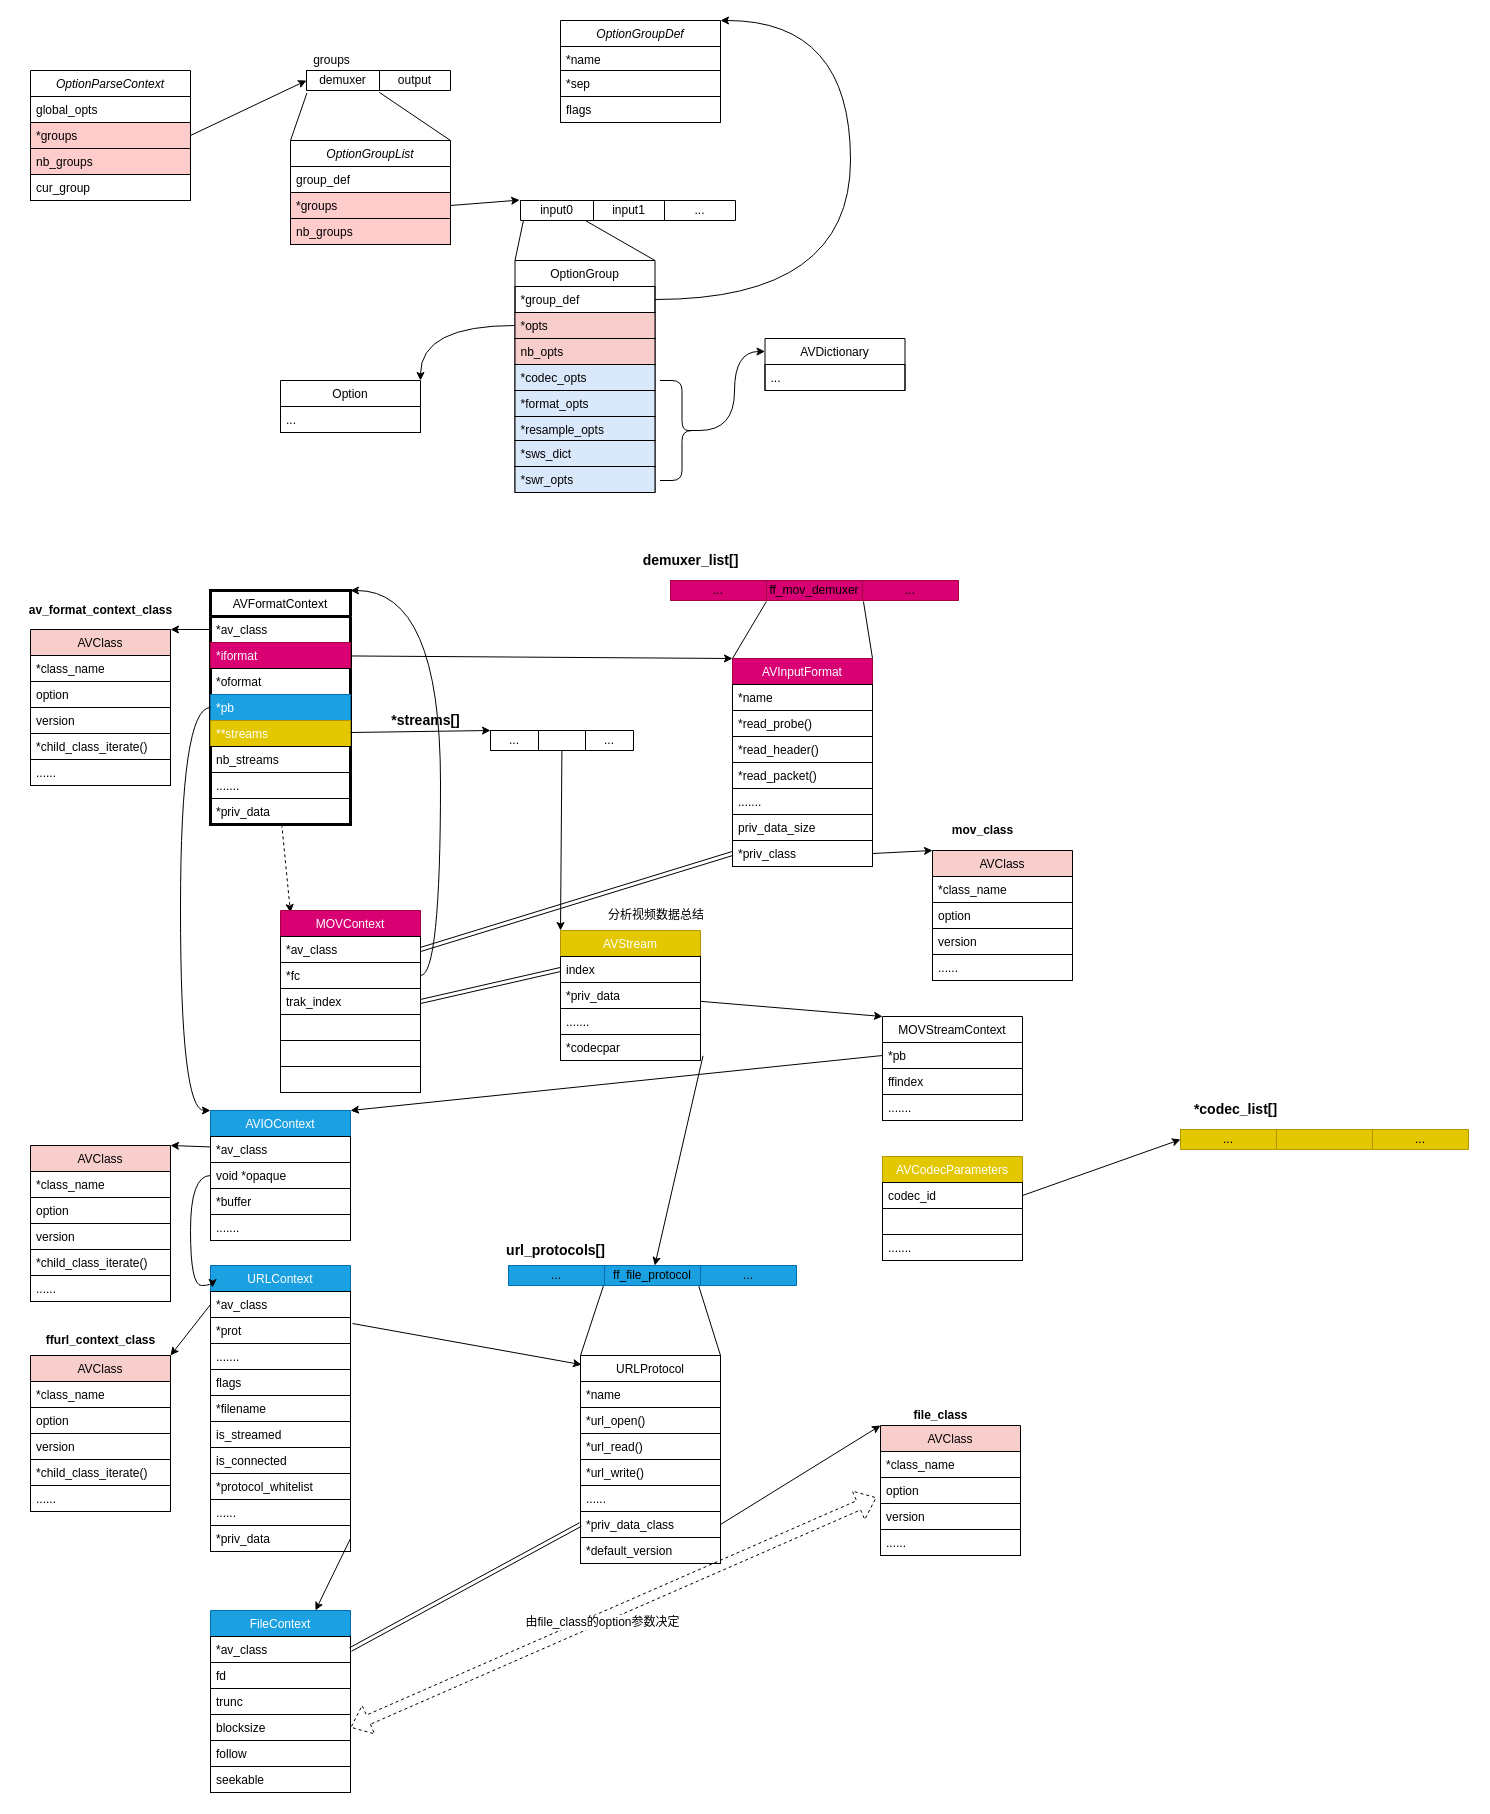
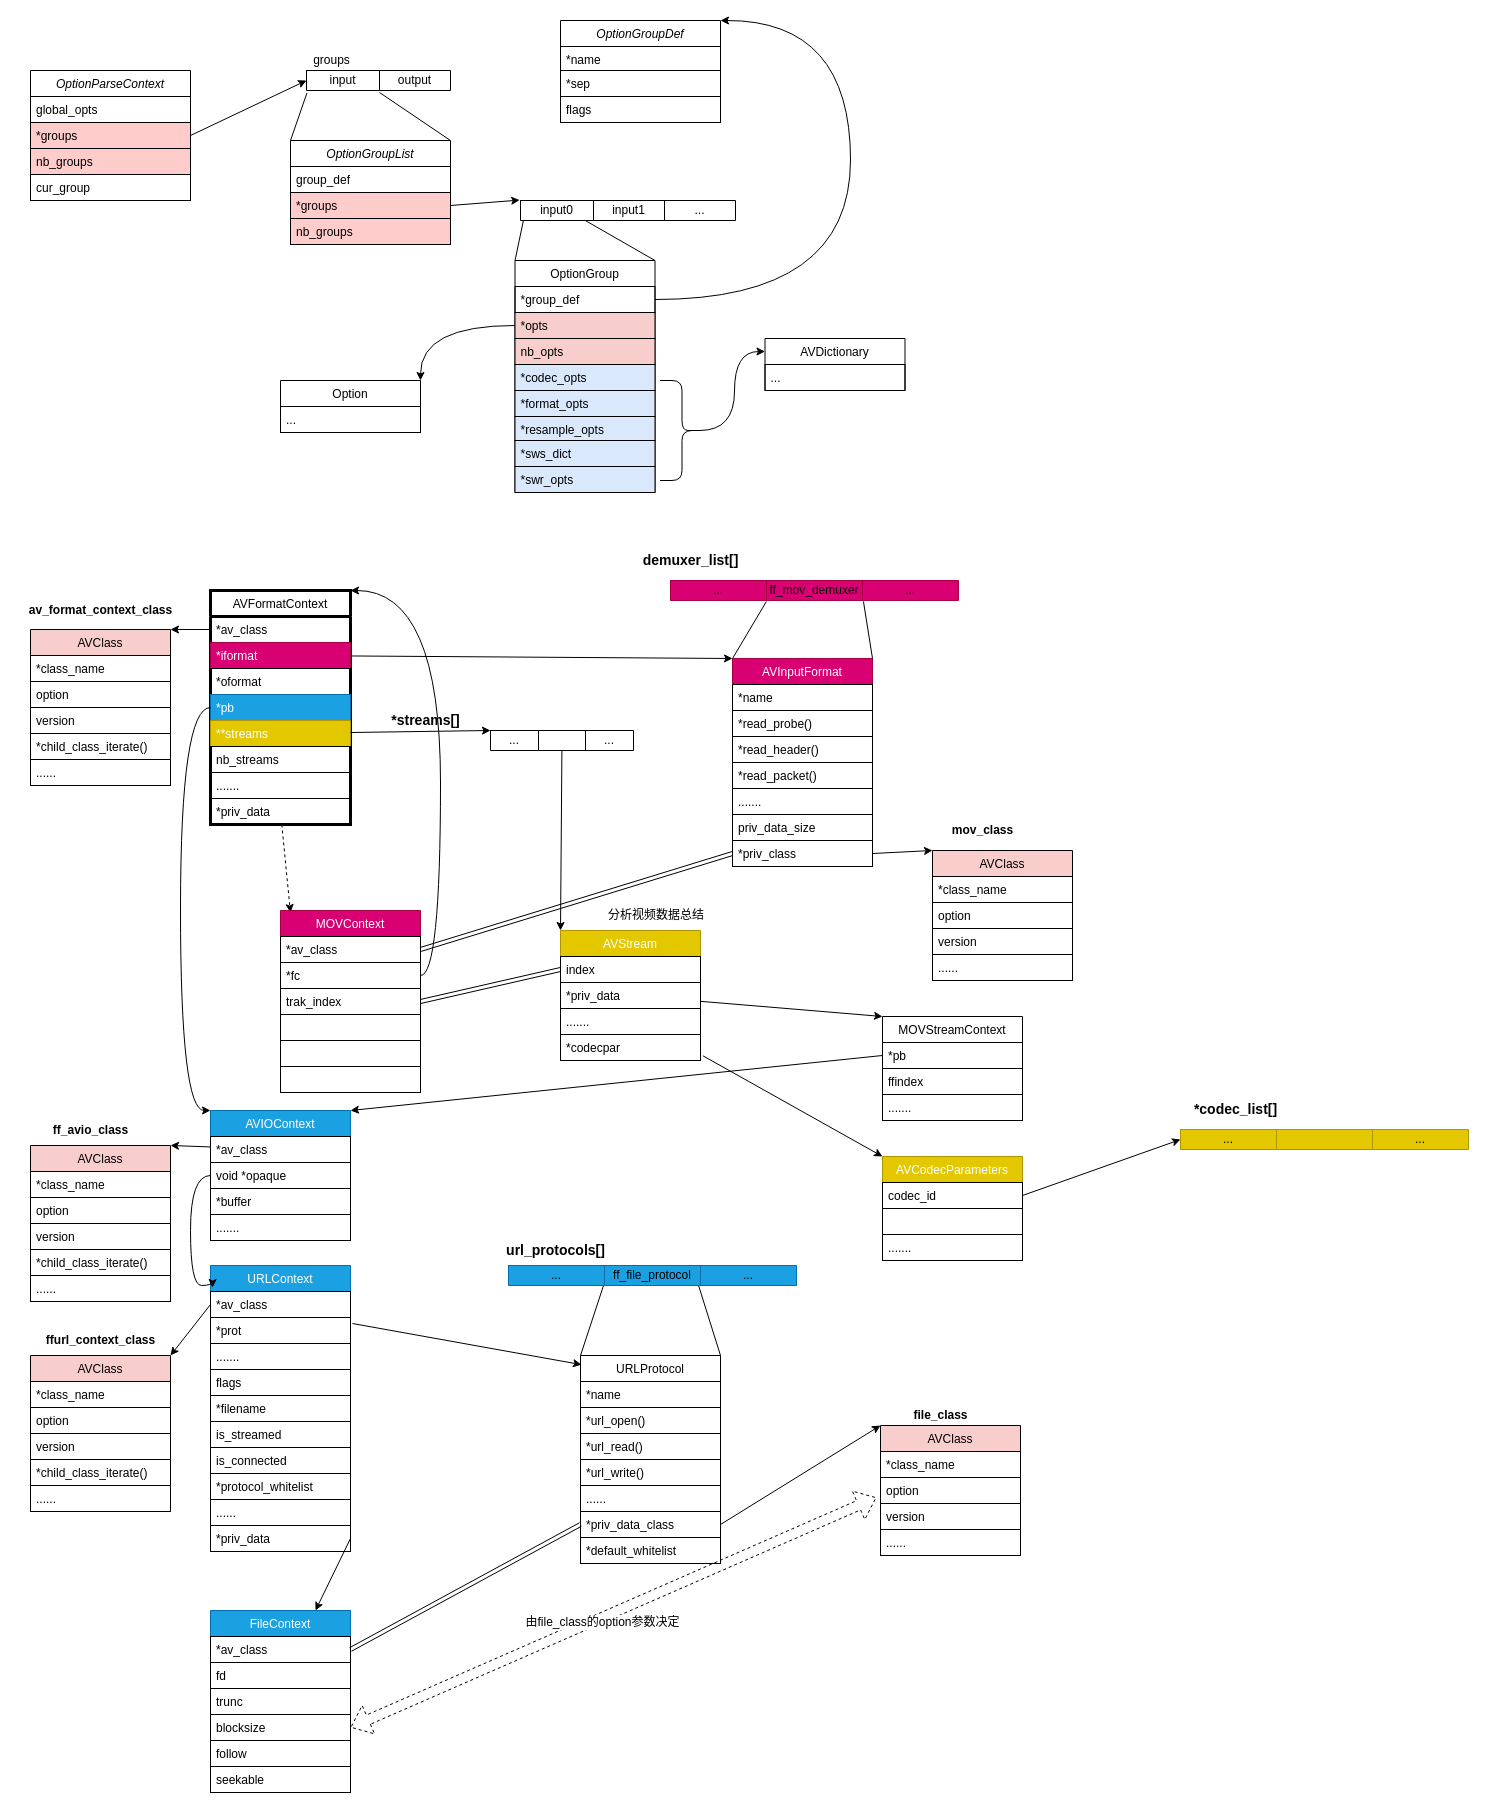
(343, 81) -> (343, 81)
none -> (91, 1131)
(680, 1158) -> (790, 1104)
(637, 1551) -> (640, 1551)
